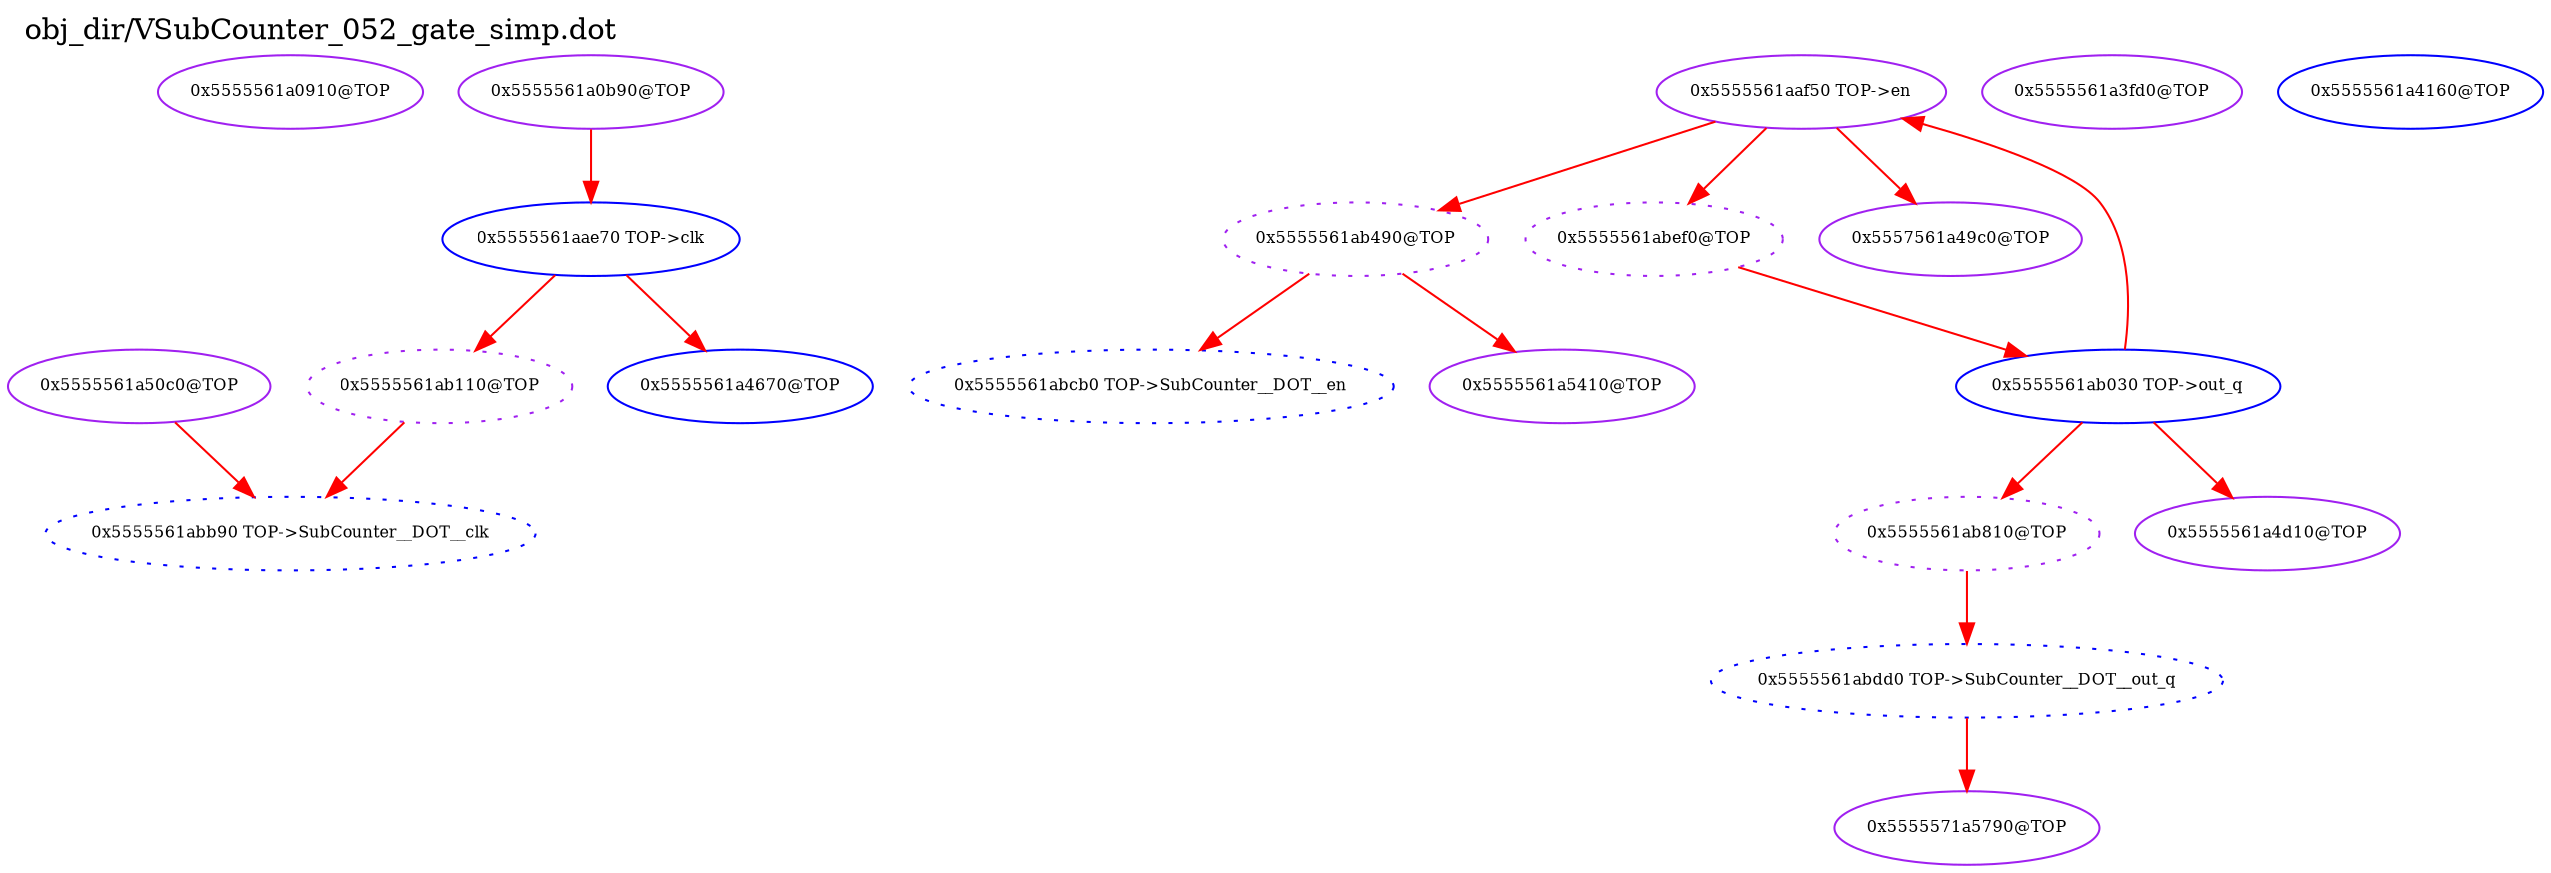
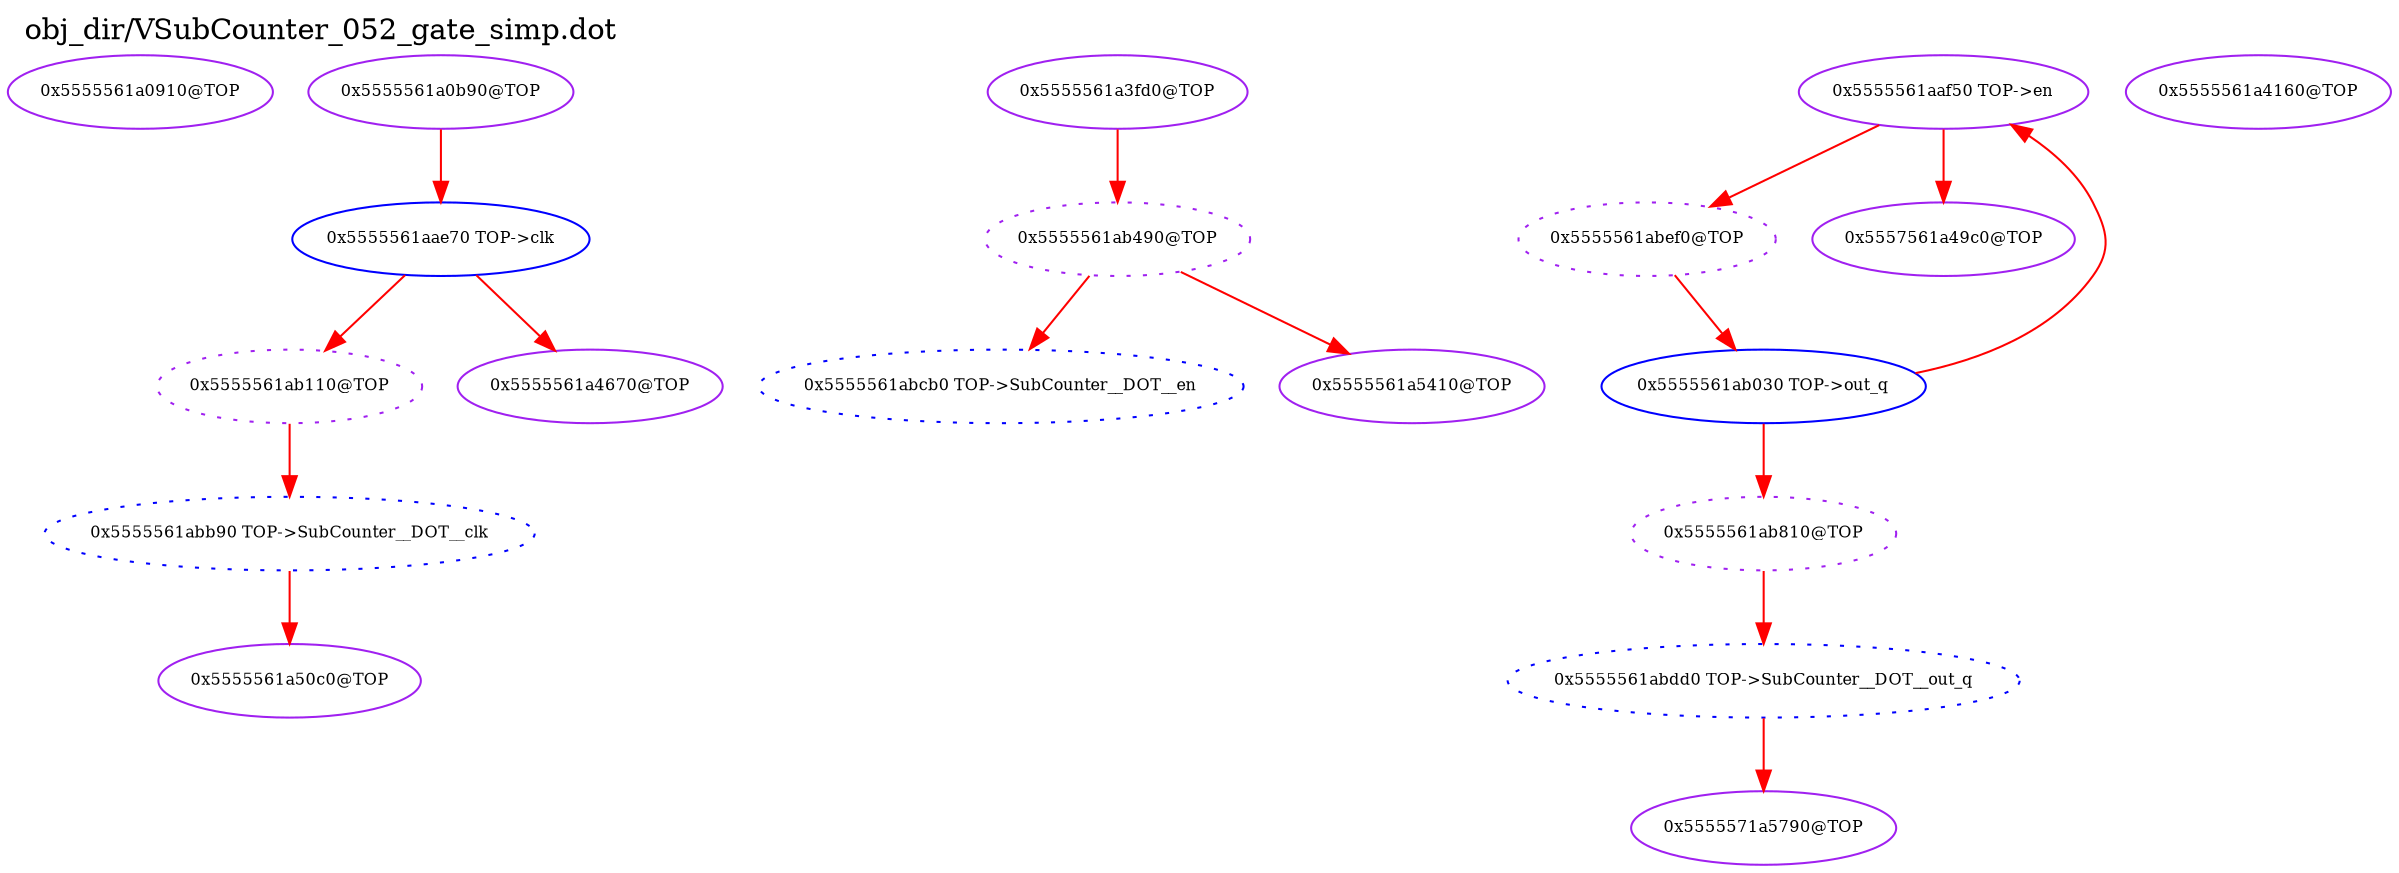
(2411, 92) -> (2258, 92)
(1587, 163) -> (1118, 156)
(740, 386) -> (590, 386)
(207, 452) -> (290, 597)
(2267, 534) -> none
